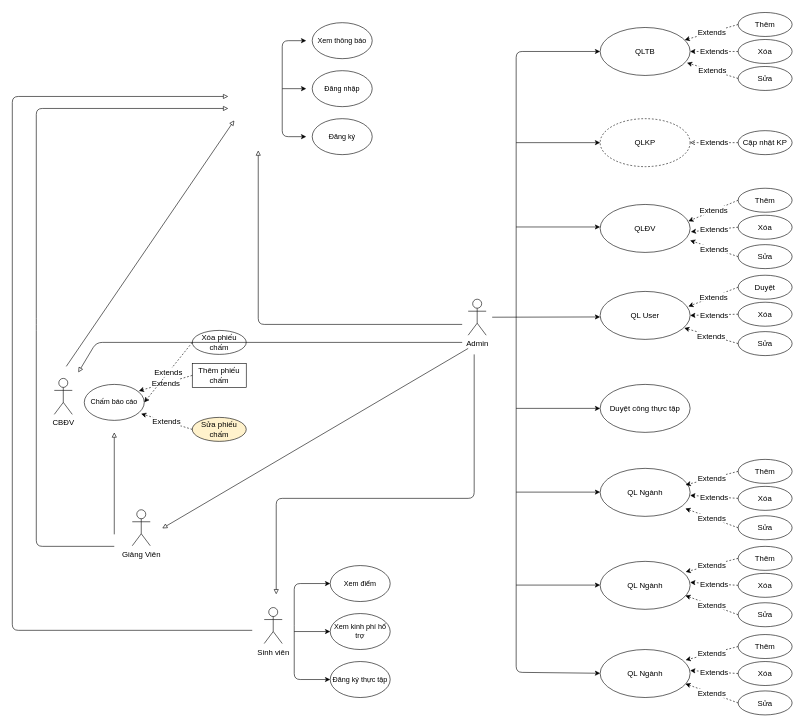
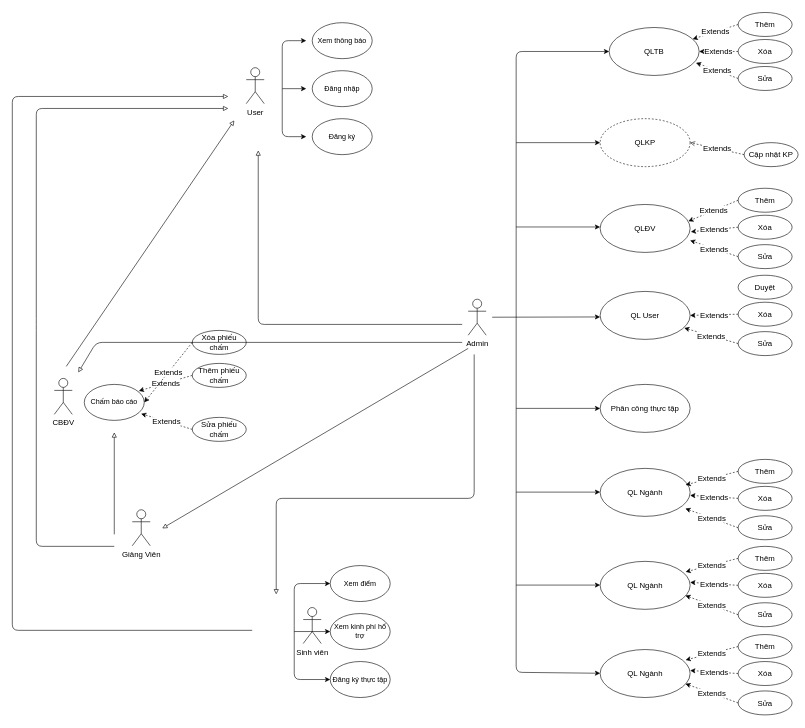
(645, 51) -> (654, 51)
none -> (255, 86)
(765, 143) -> (771, 155)
(707, 299) -> none
(219, 375) -> (219, 375)
(645, 408) -> (645, 408)
(219, 429) -> (219, 429)
(273, 626) -> (312, 626)
